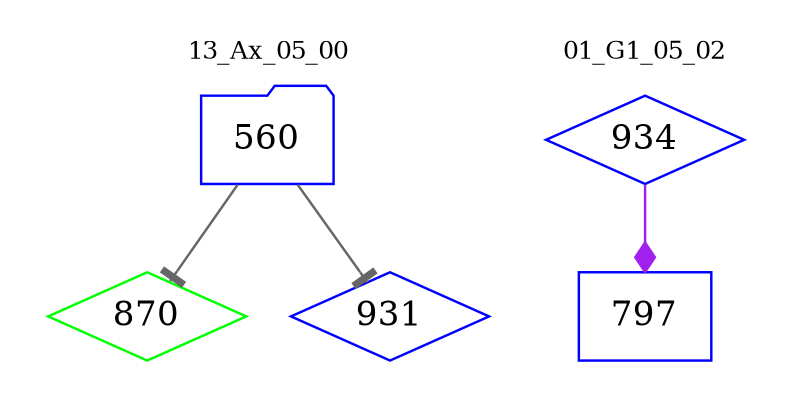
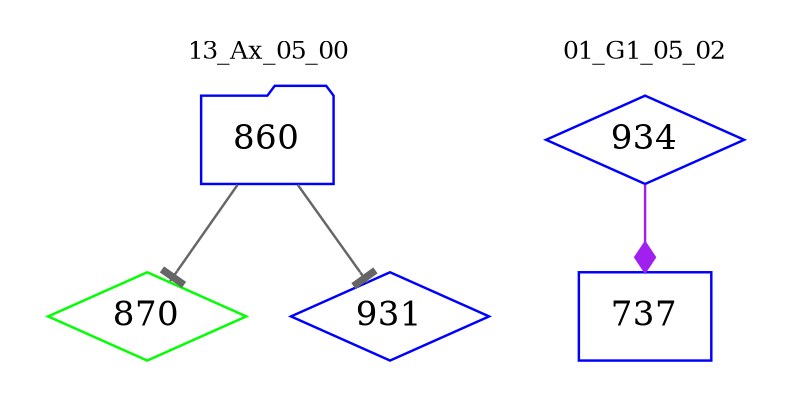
(267, 140) -> (267, 140)
(645, 316) -> (645, 316)
